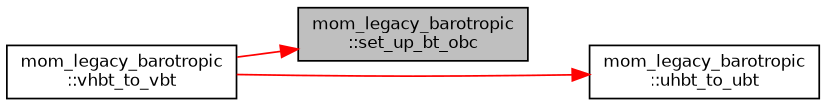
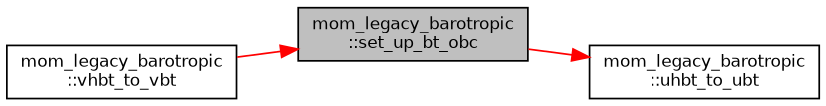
(404, 76) -> (550, 52)
